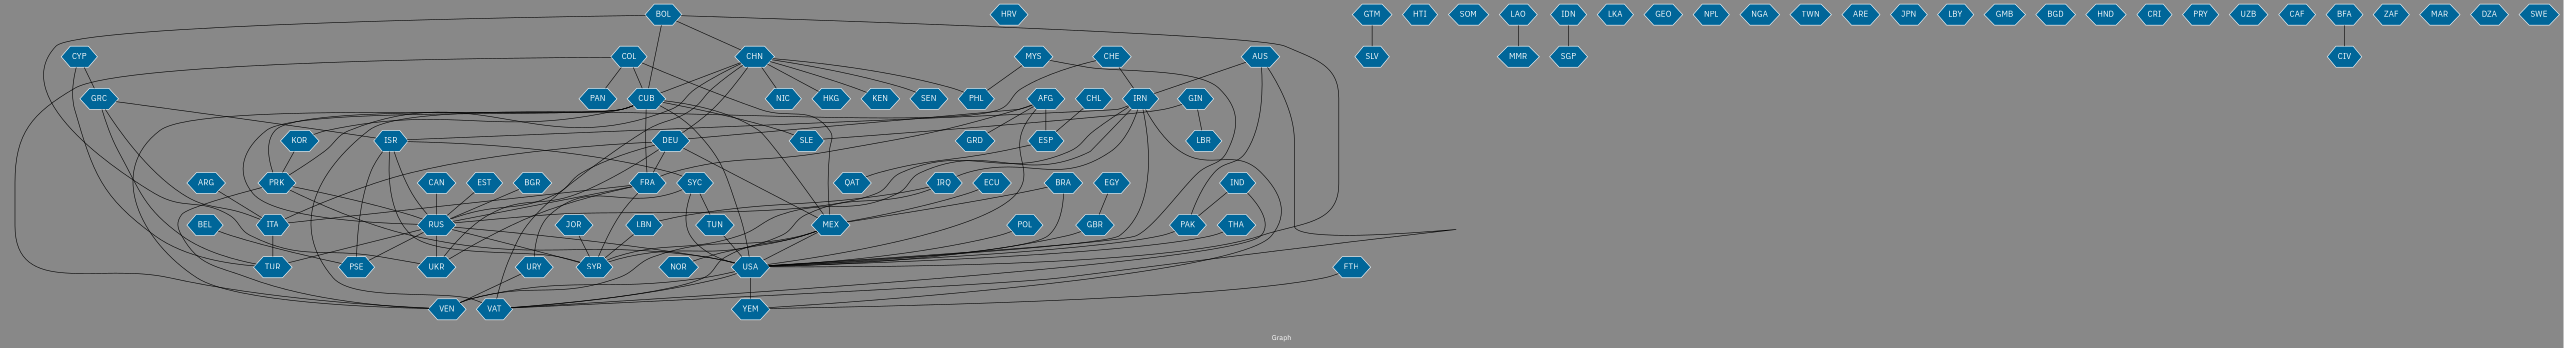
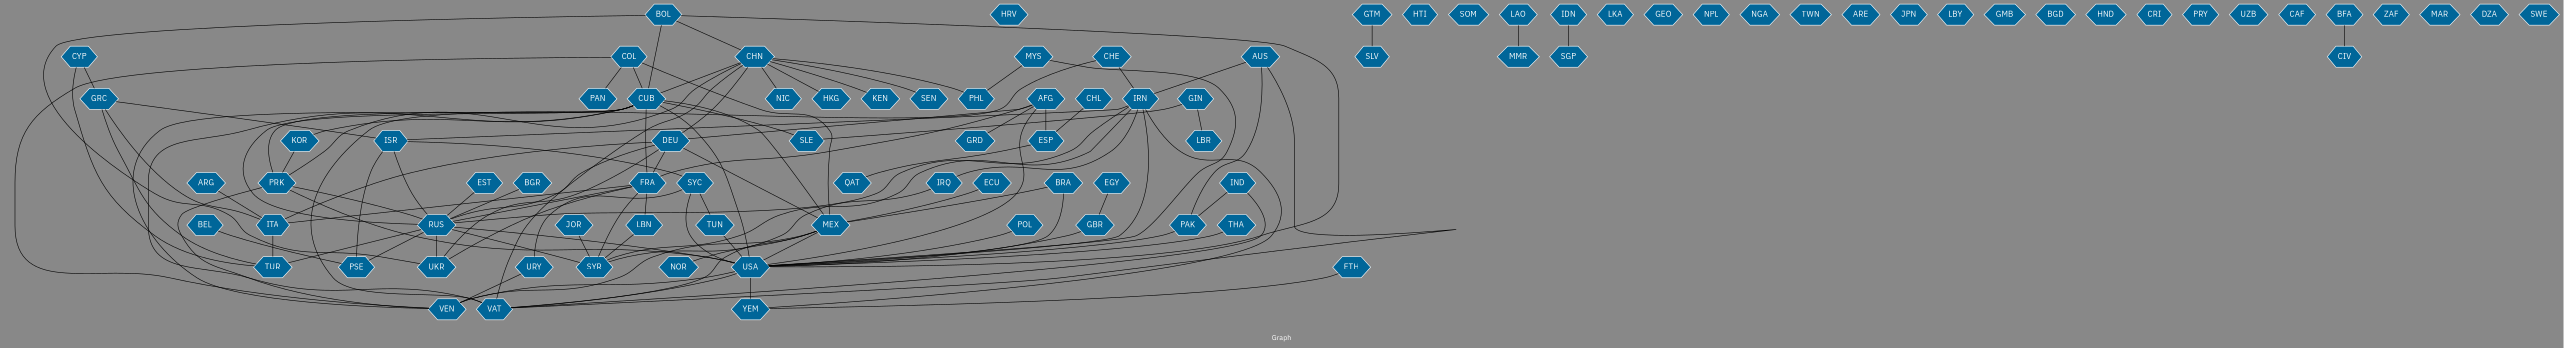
none -> (179, 143)
(437, 183) -> none
(801, 203) -> (646, 204)
(444, 248) -> none
